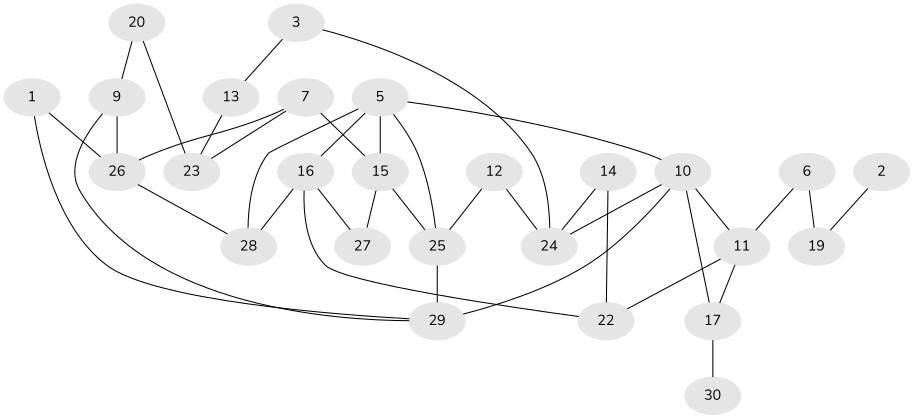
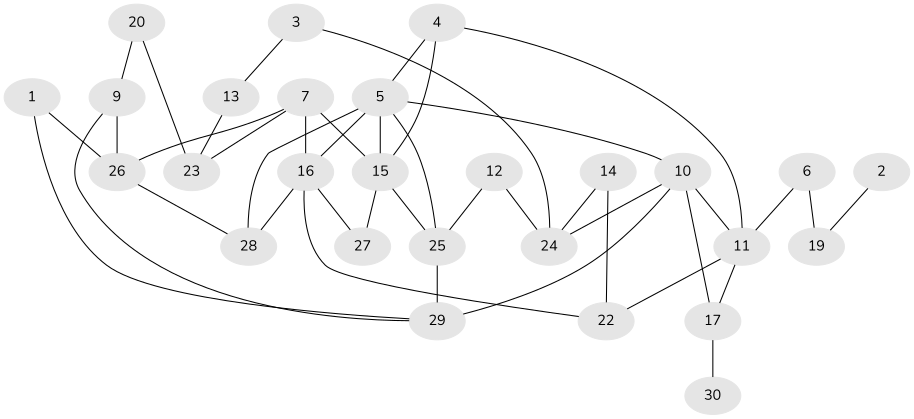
none -> (437, 23)
none -> (306, 141)
